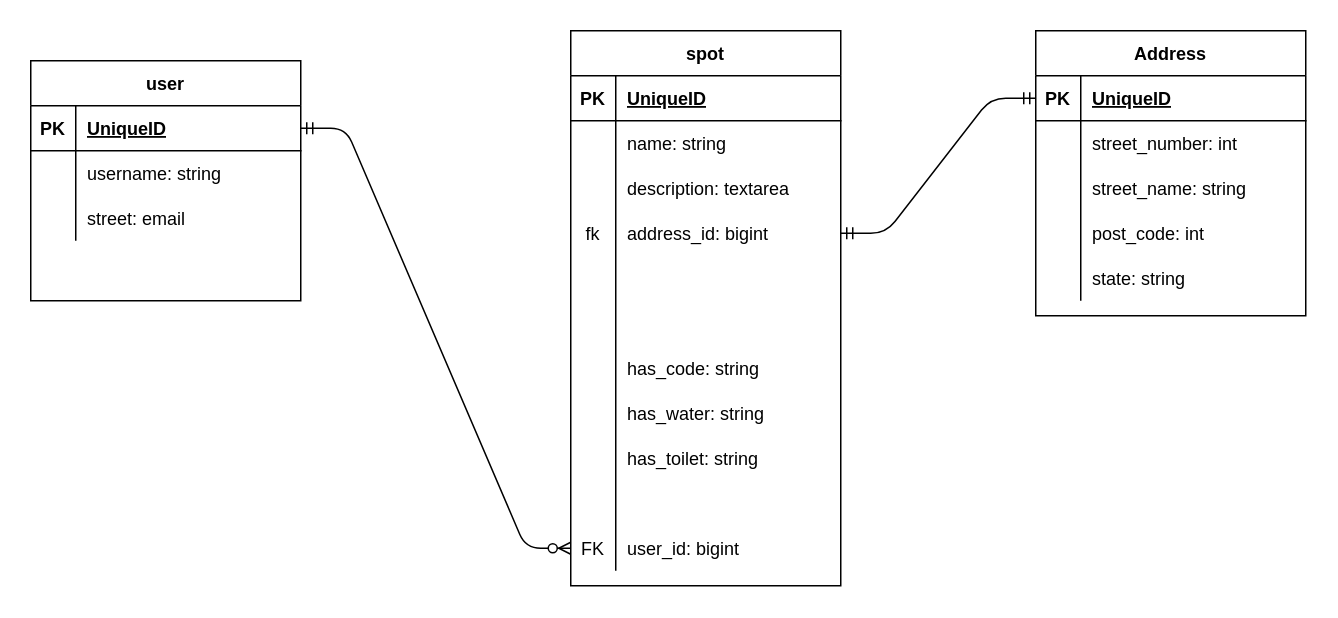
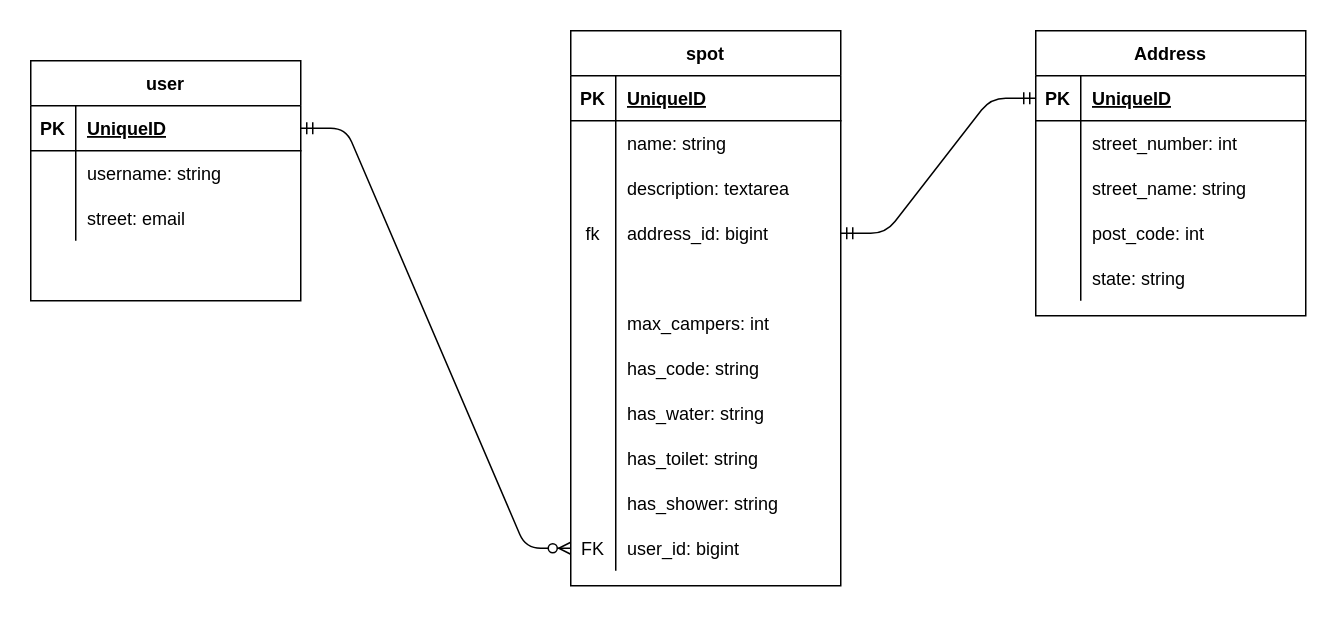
none -> (728, 323)
none -> (728, 503)
